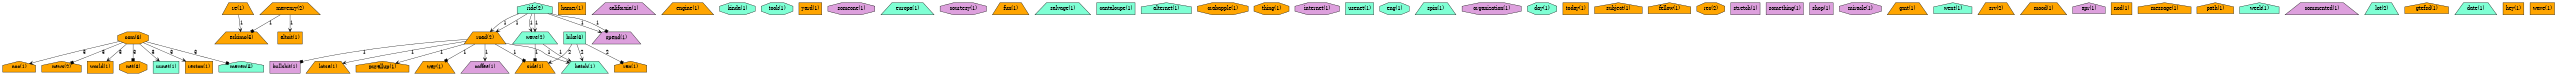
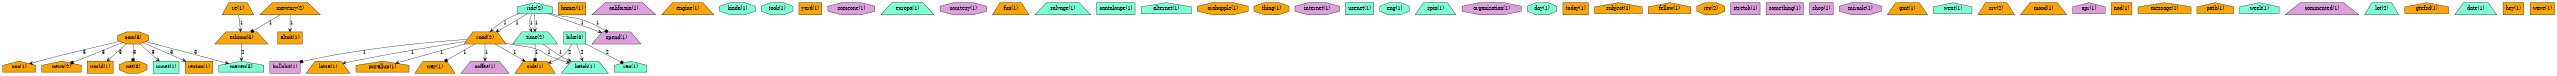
(535, 38) -> (535, 38)
none -> (241, 51)
(186, 52) -> (186, 52)
(509, 52) -> (509, 52)
(631, 67) -> (631, 67)
